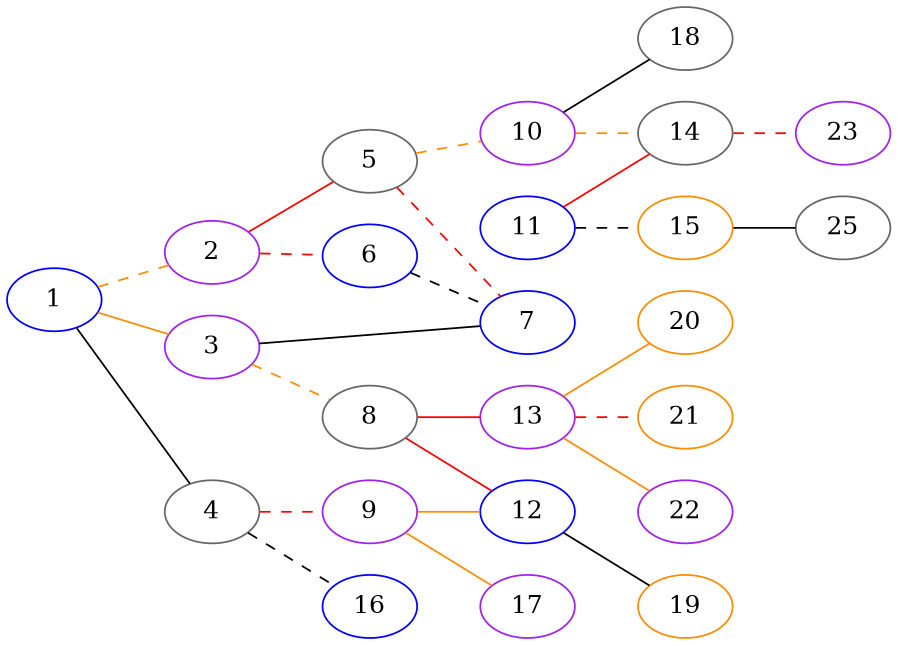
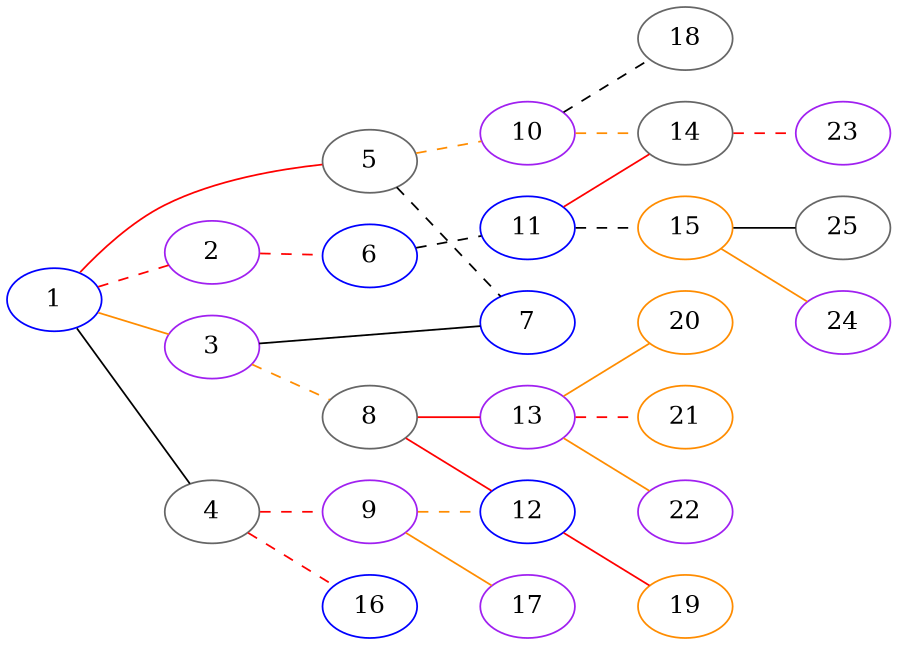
(607, 86) -> (607, 86)
(291, 207) -> (190, 194)
(449, 242) -> (438, 231)
(134, 276) -> (134, 276)
(449, 289) -> (436, 244)
none -> (843, 323)
(449, 512) -> (449, 512)
(291, 559) -> (291, 559)
(607, 559) -> (607, 559)
